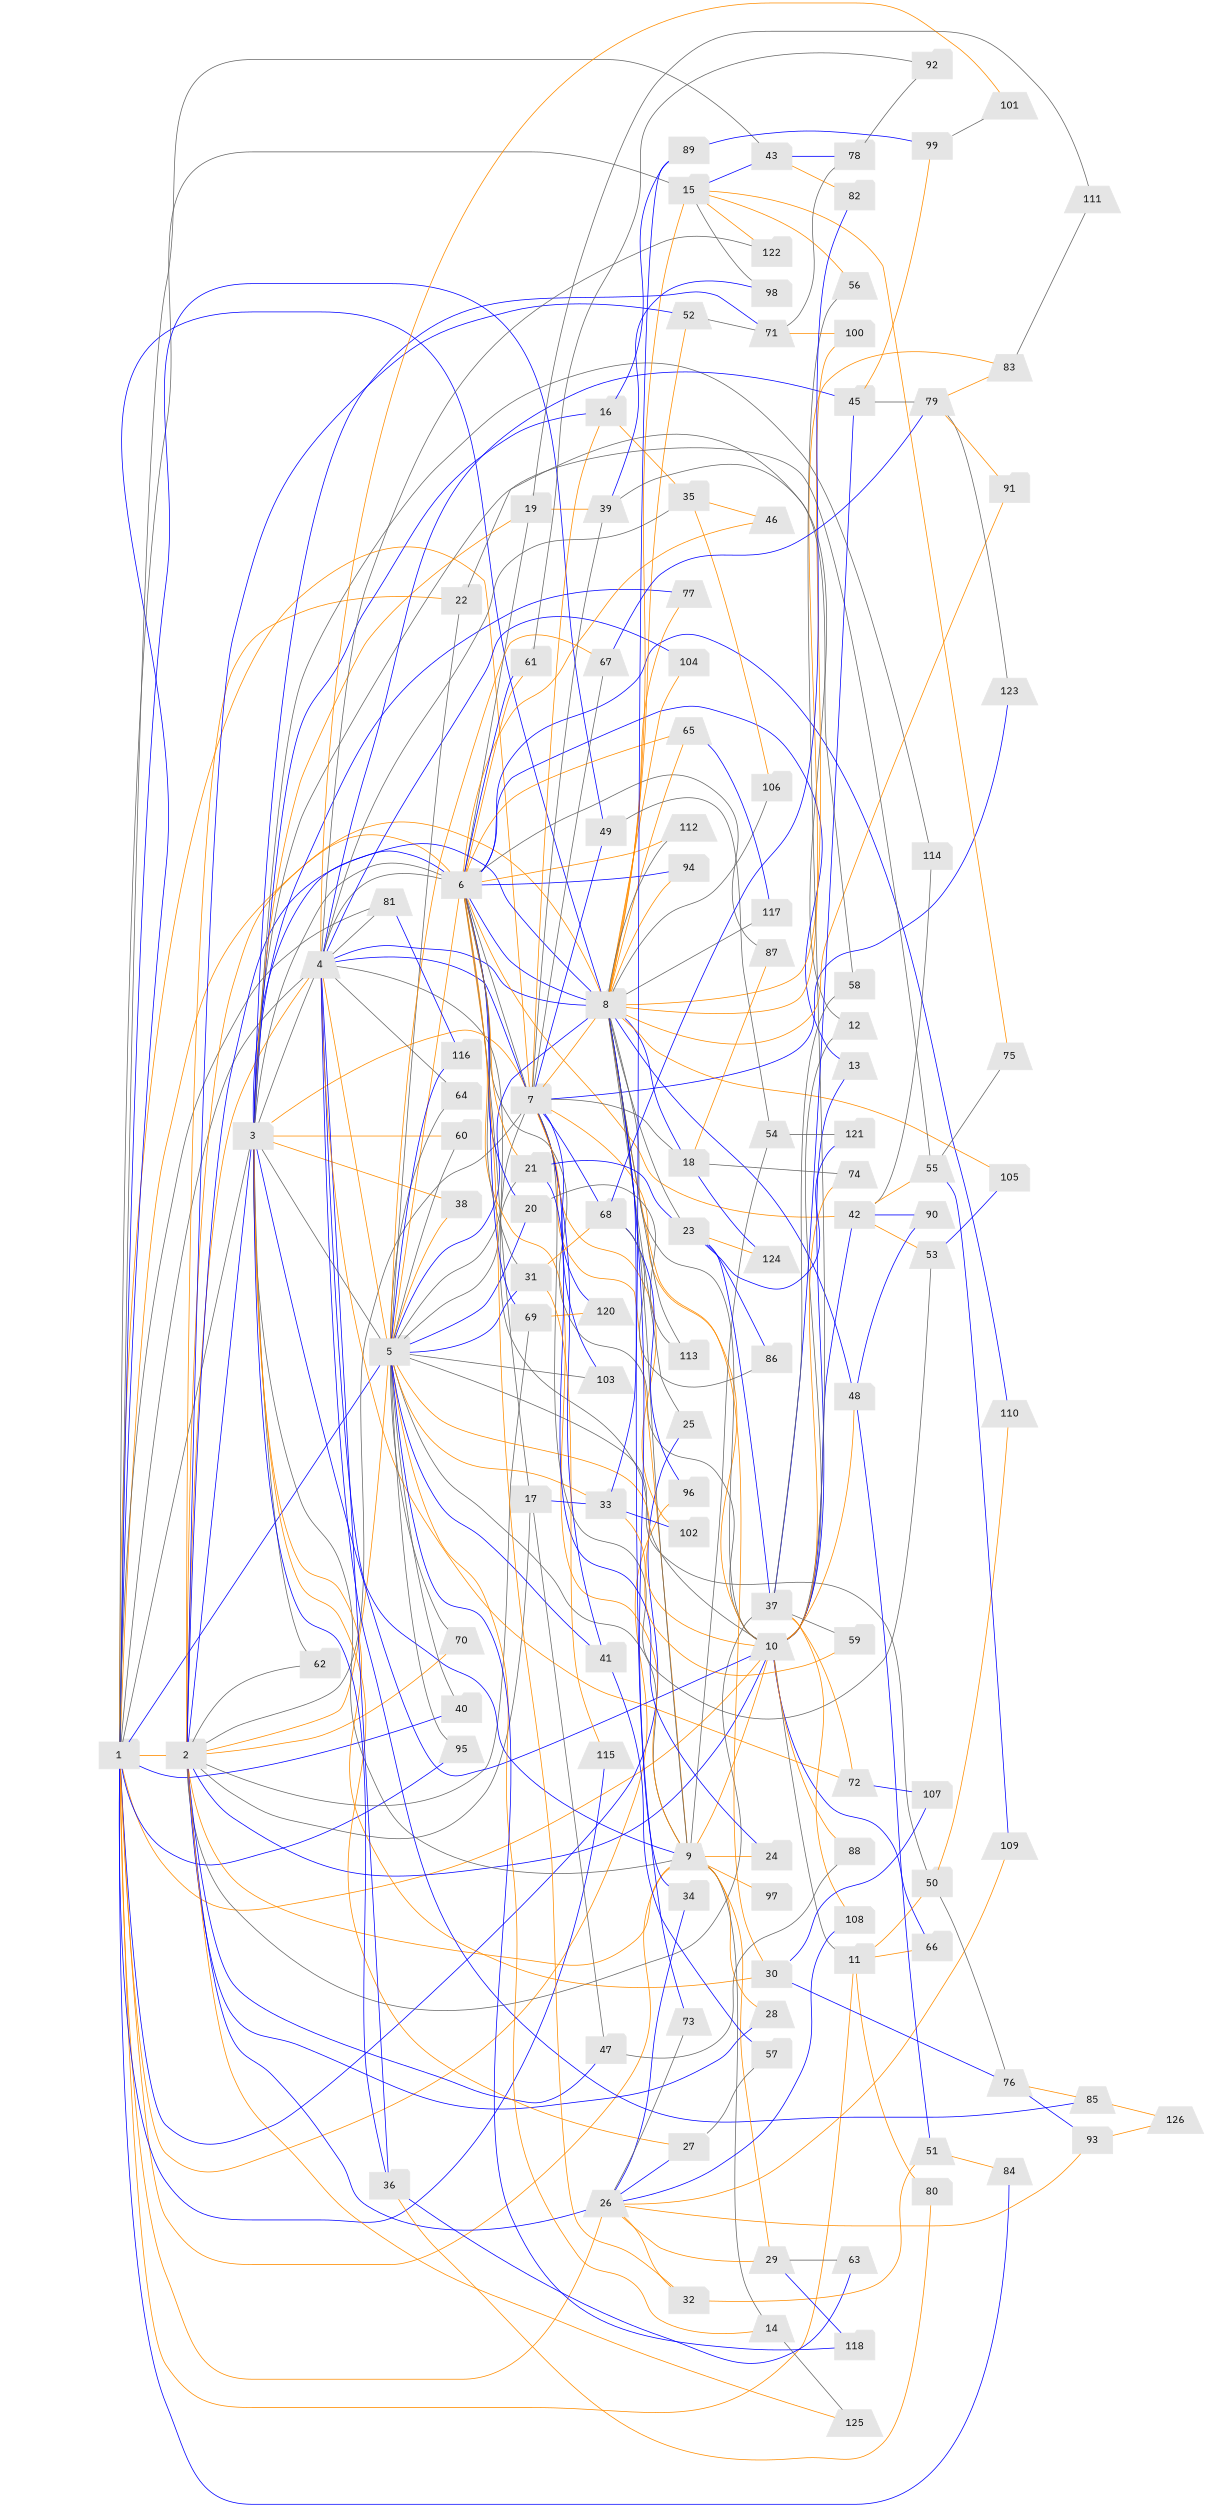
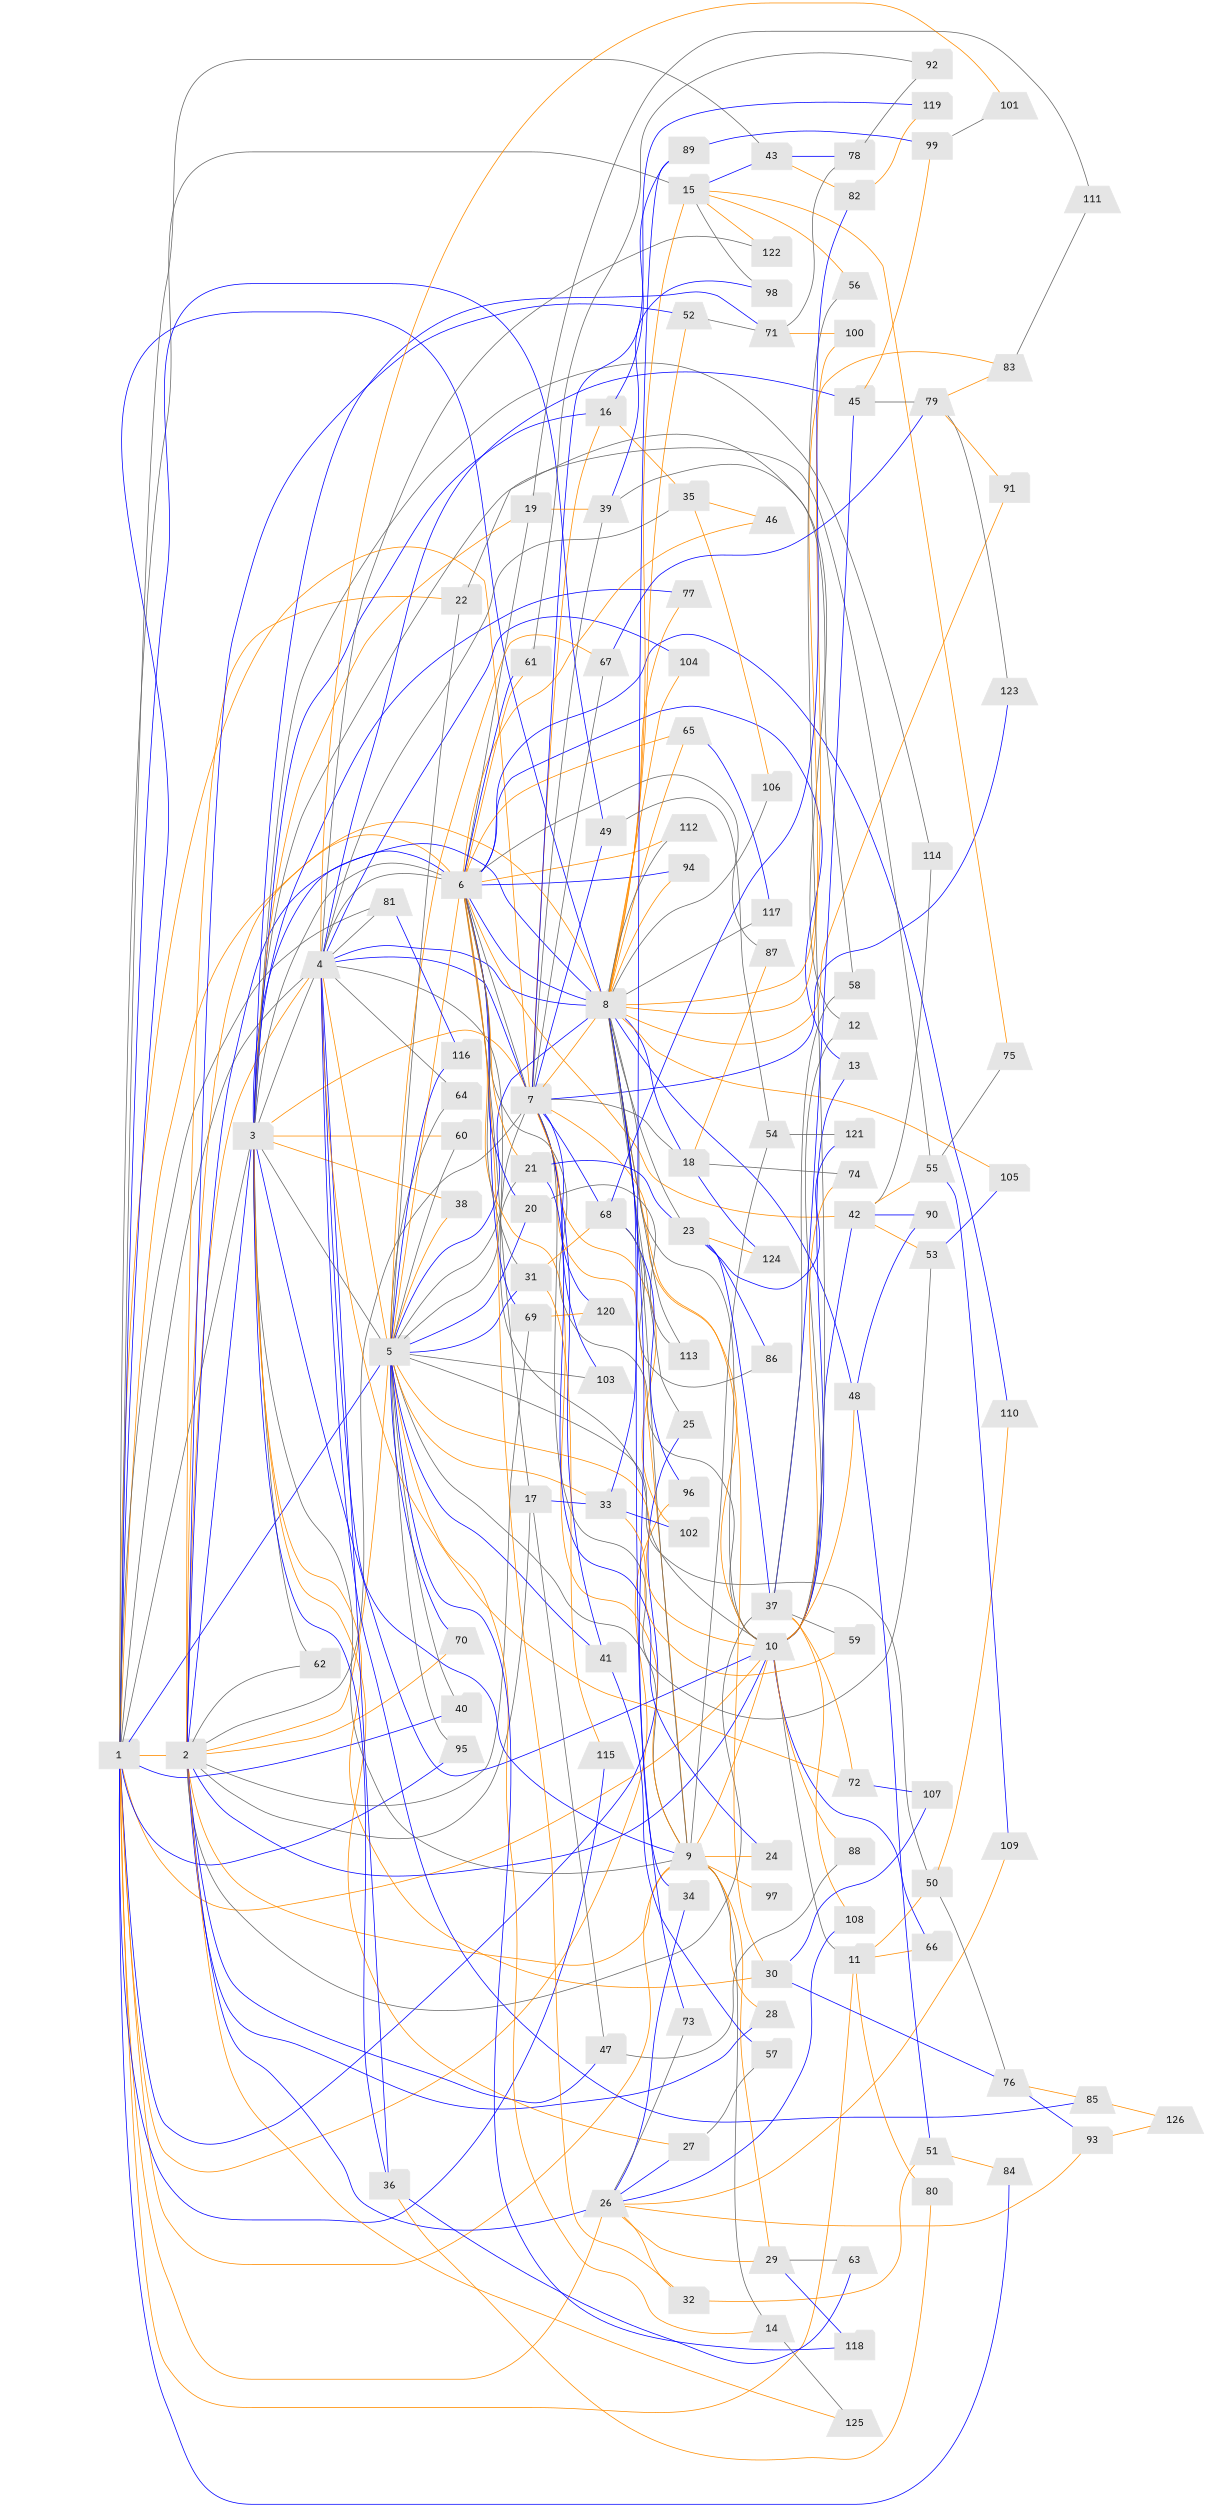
none -> (932, 106)
(403, 1501) -> (403, 1501)
